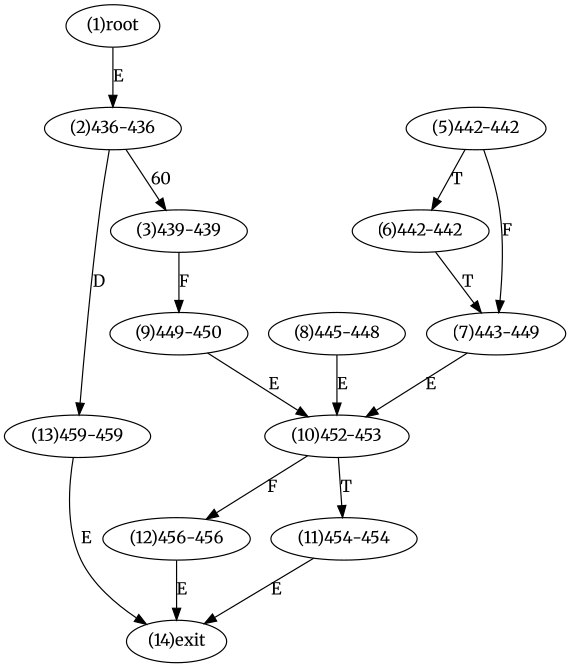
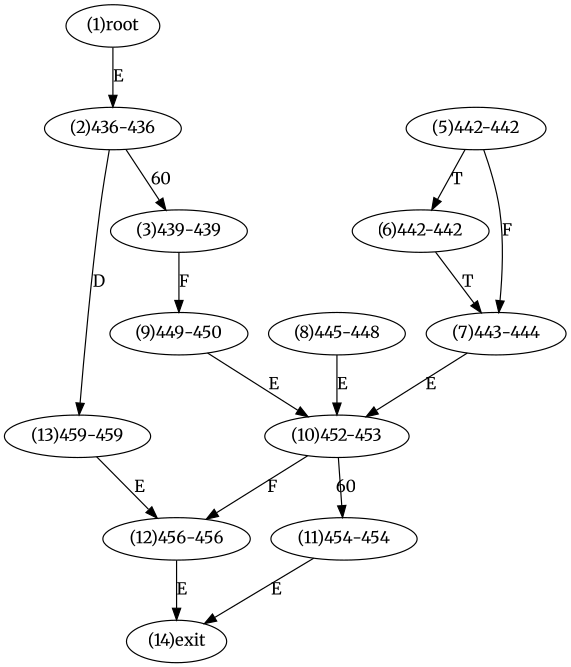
(496, 334) -> (496, 334)
(346, 488) -> (346, 488)
(77, 549) -> (123, 483)
